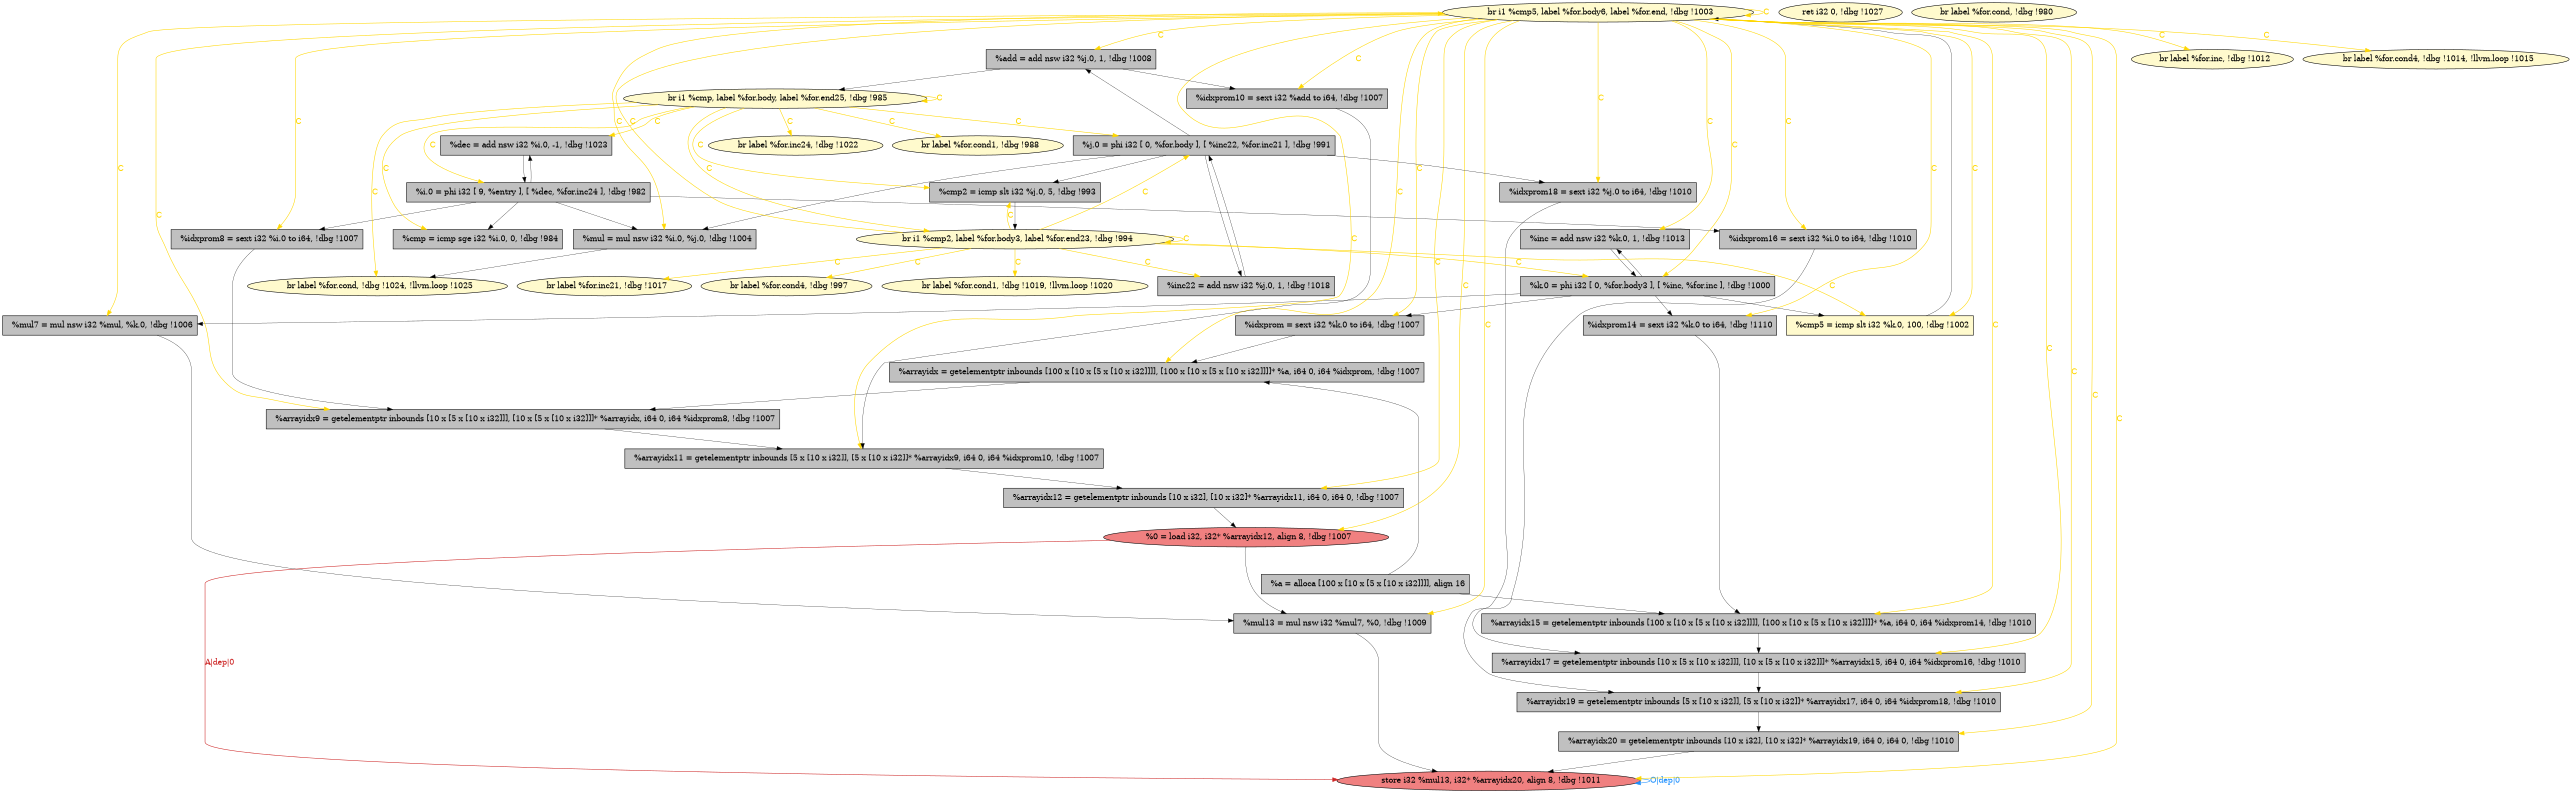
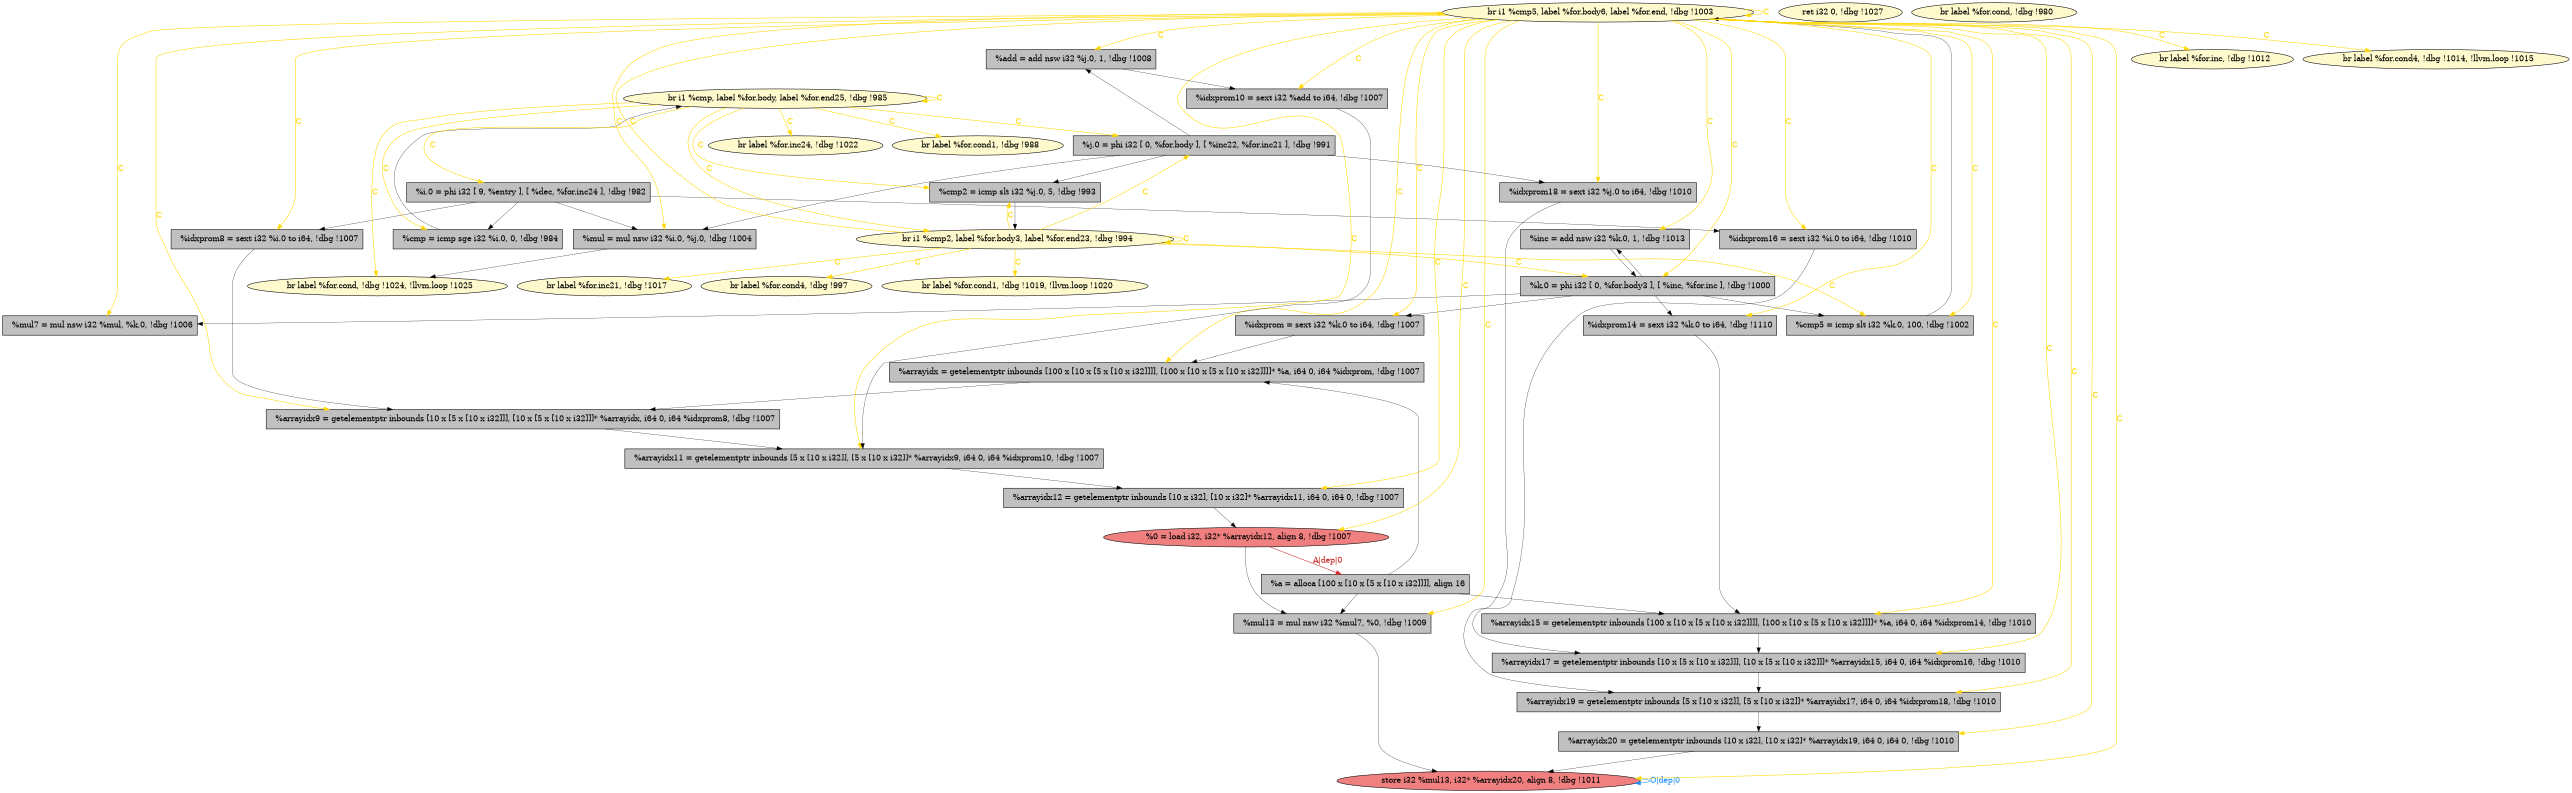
(922, 79) -> (422, 136)
(526, 146) -> none
(1246, 286) -> none
(1880, 325) -> (1880, 325)
(597, 595) -> (1351, 602)
(235, 750) -> (1303, 560)
